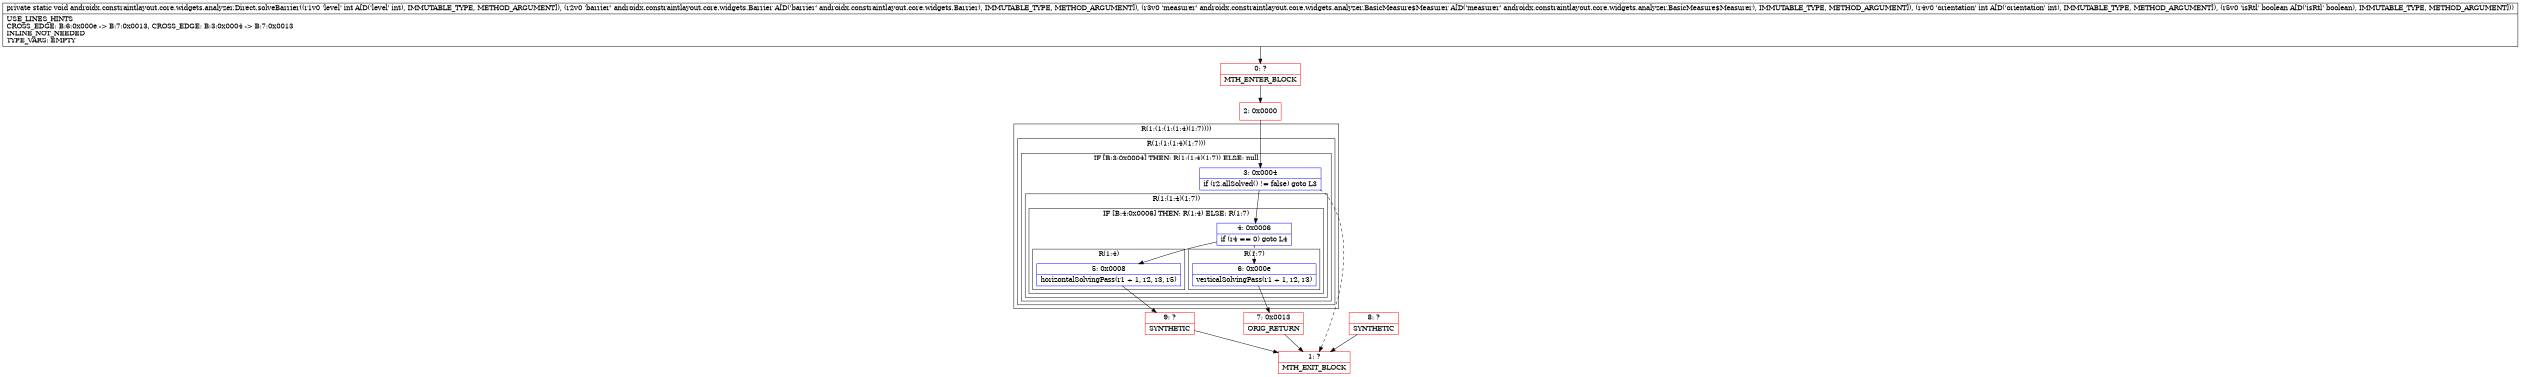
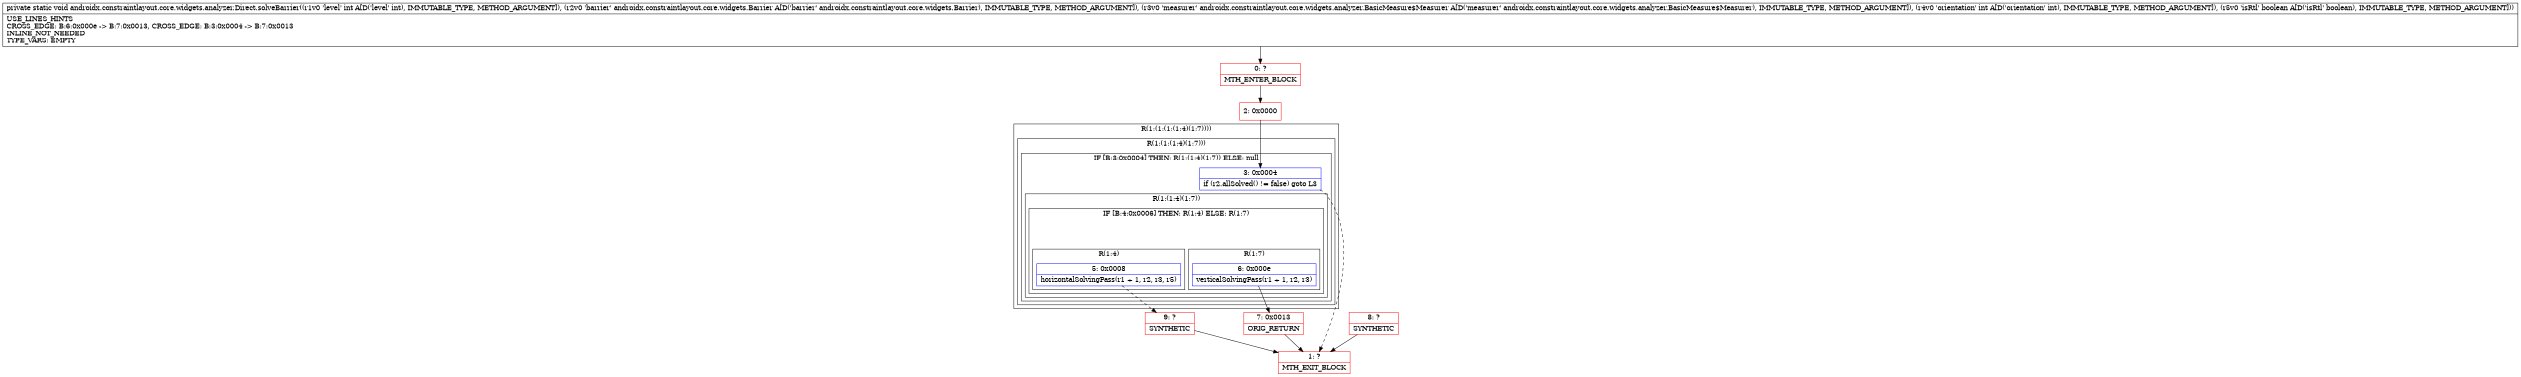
(1254, 234) -> none
(1137, 298) -> (1137, 298)
